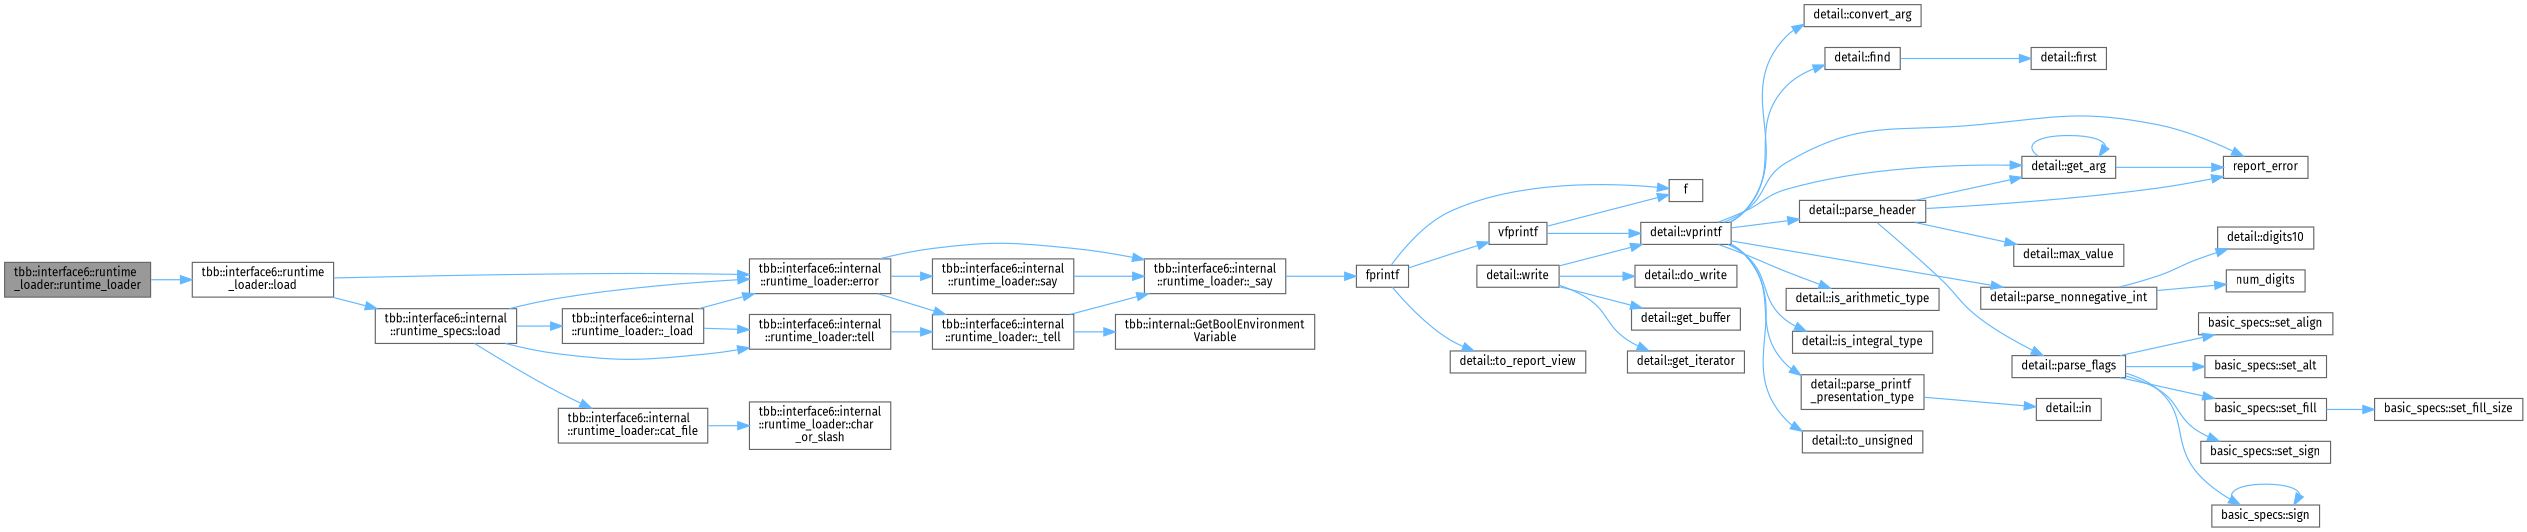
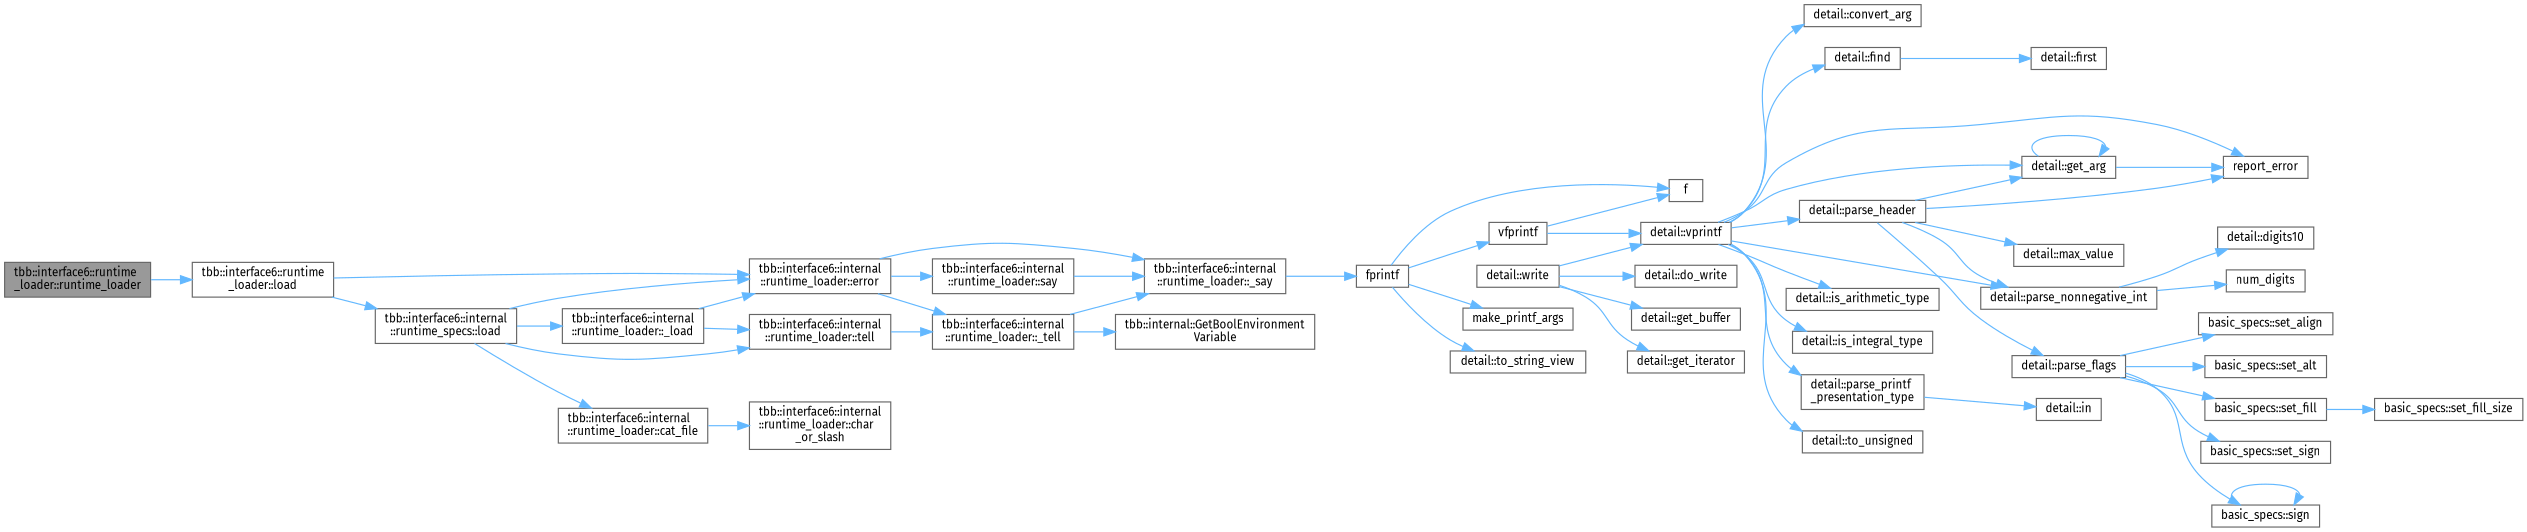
none -> (1952, 249)
none -> (1518, 319)
(1518, 362) -> (1518, 362)
